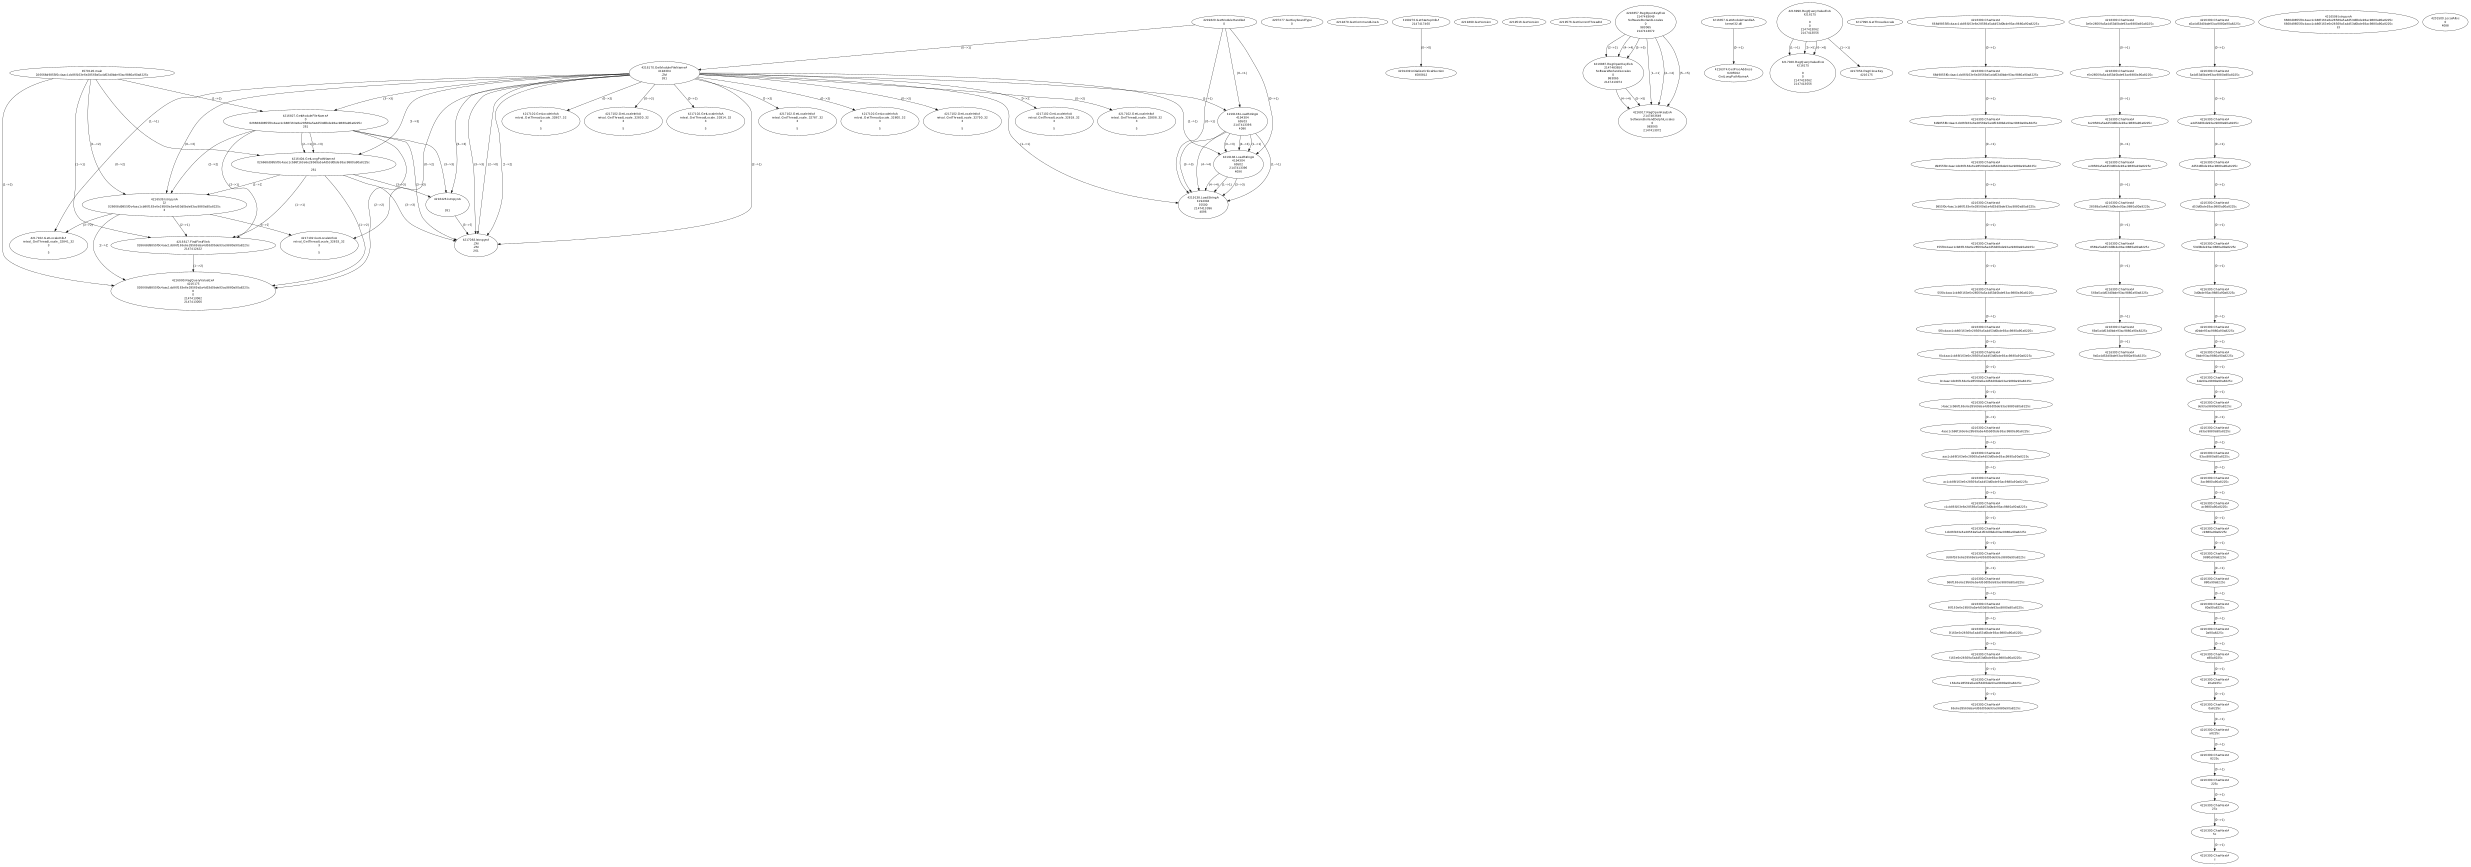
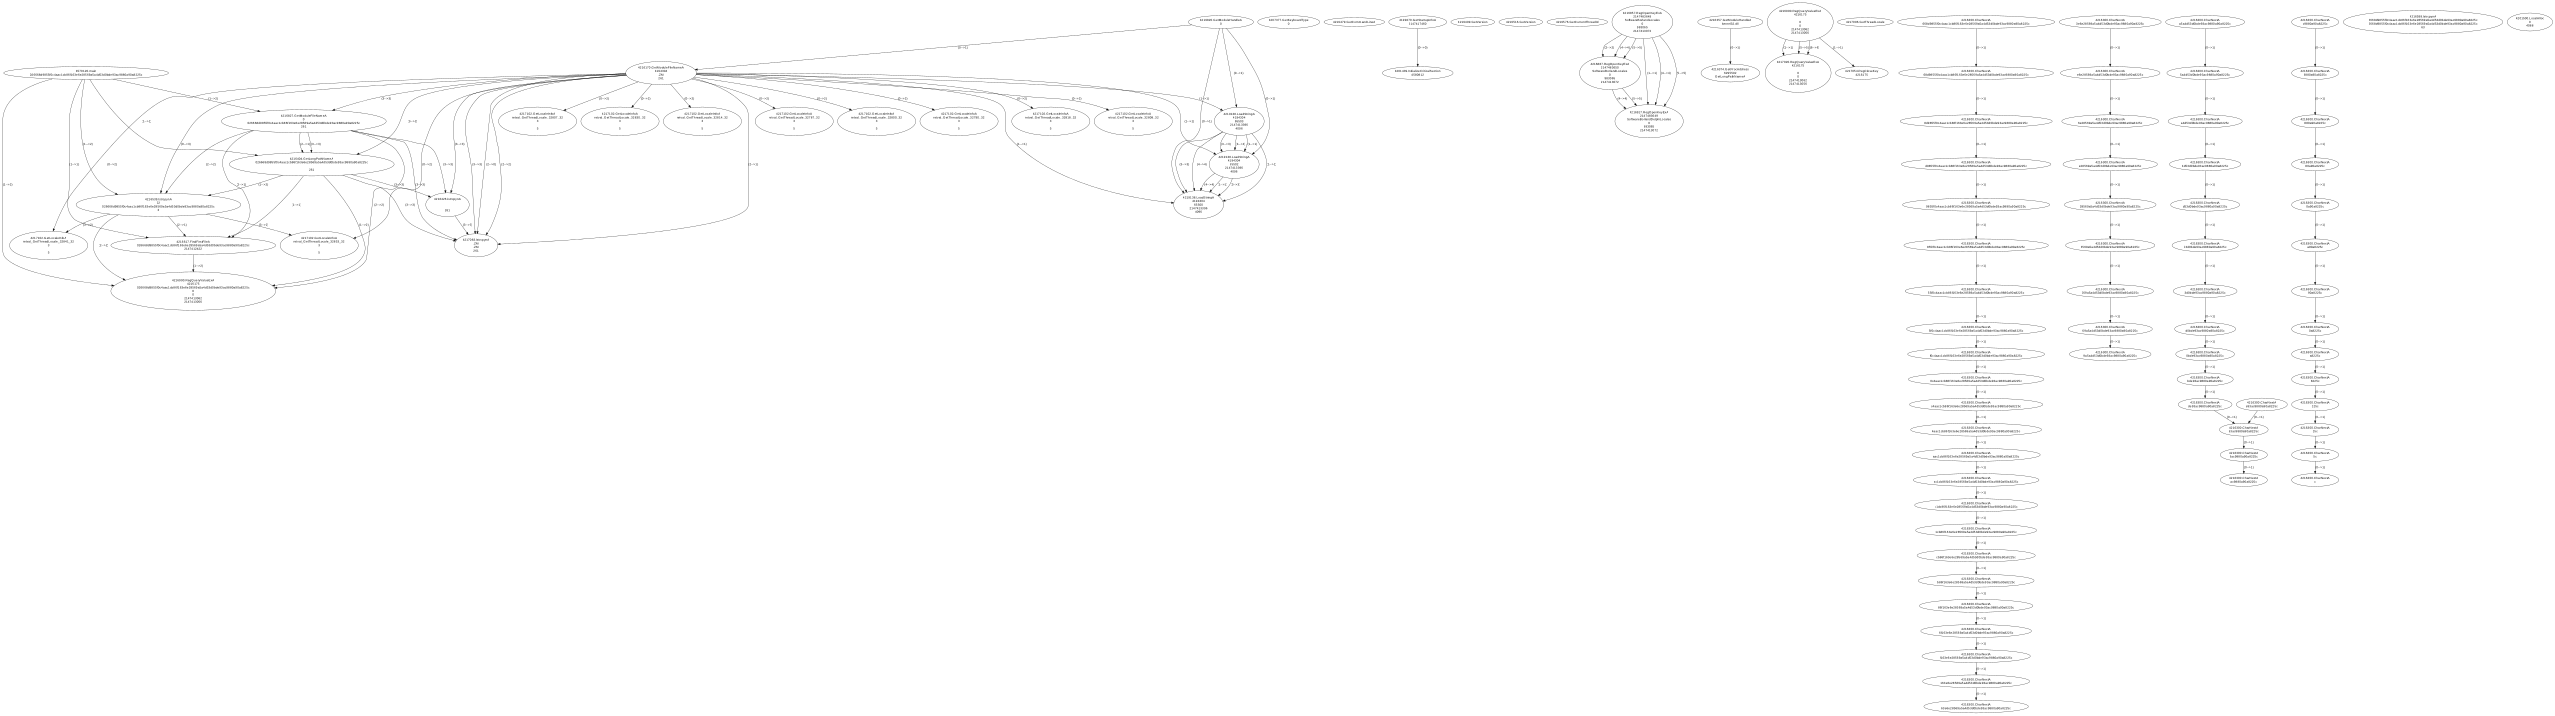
(2215, 416) -> (2223, 416)
(2215, 517) -> none
